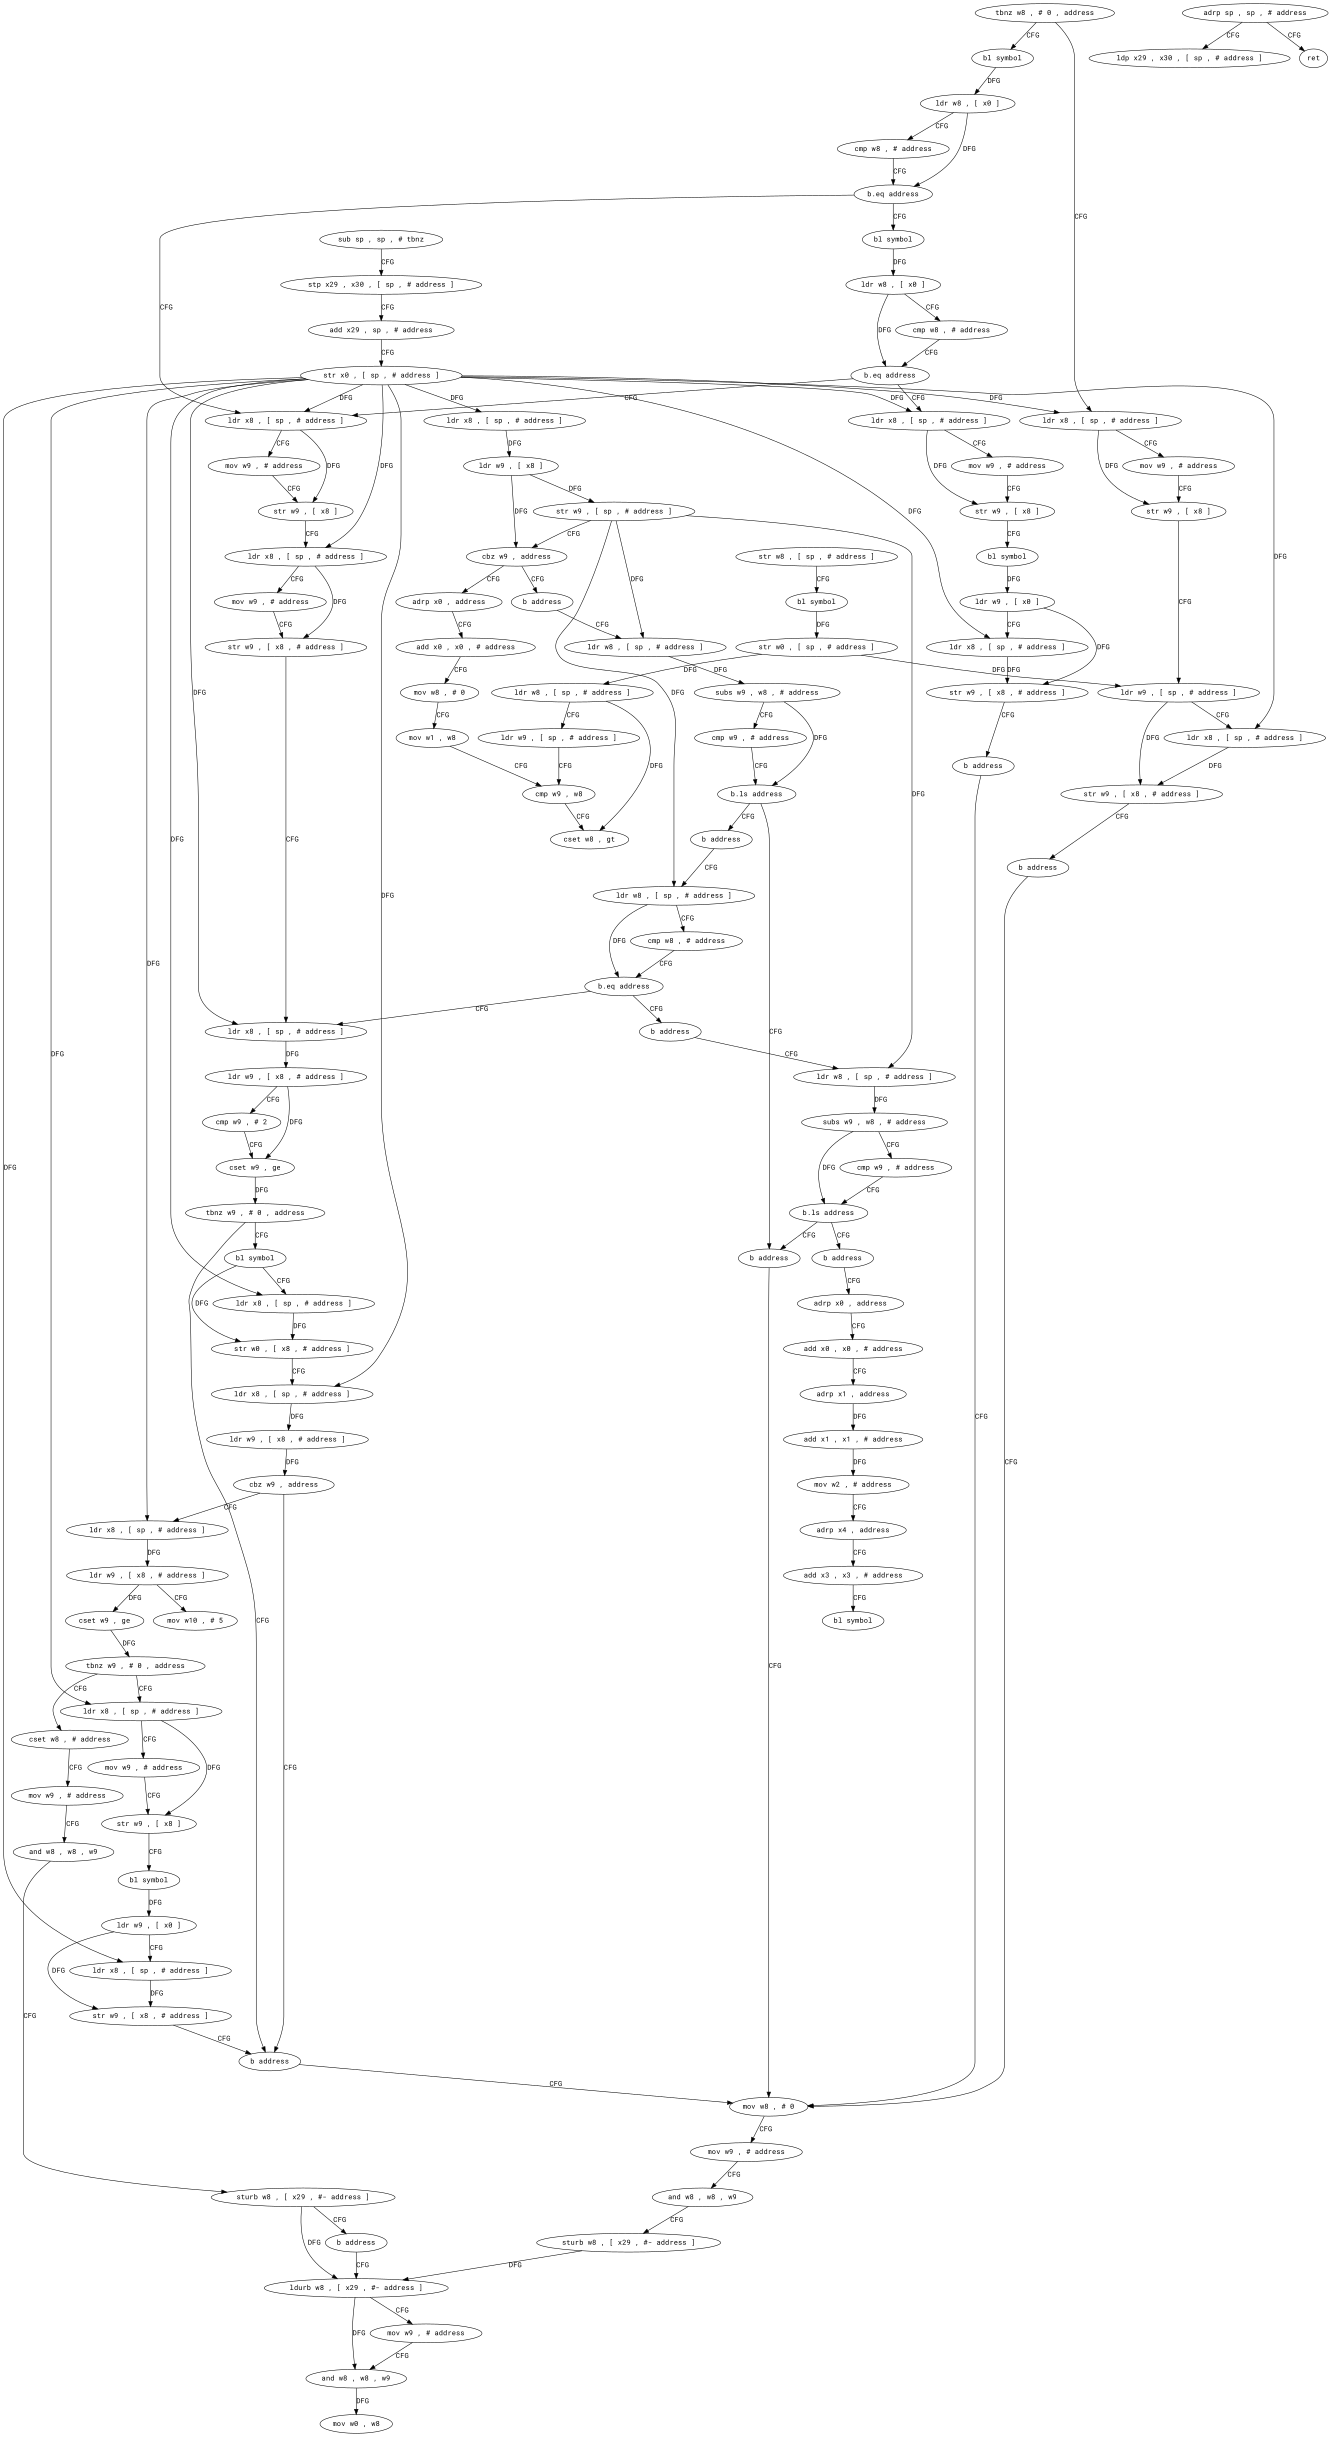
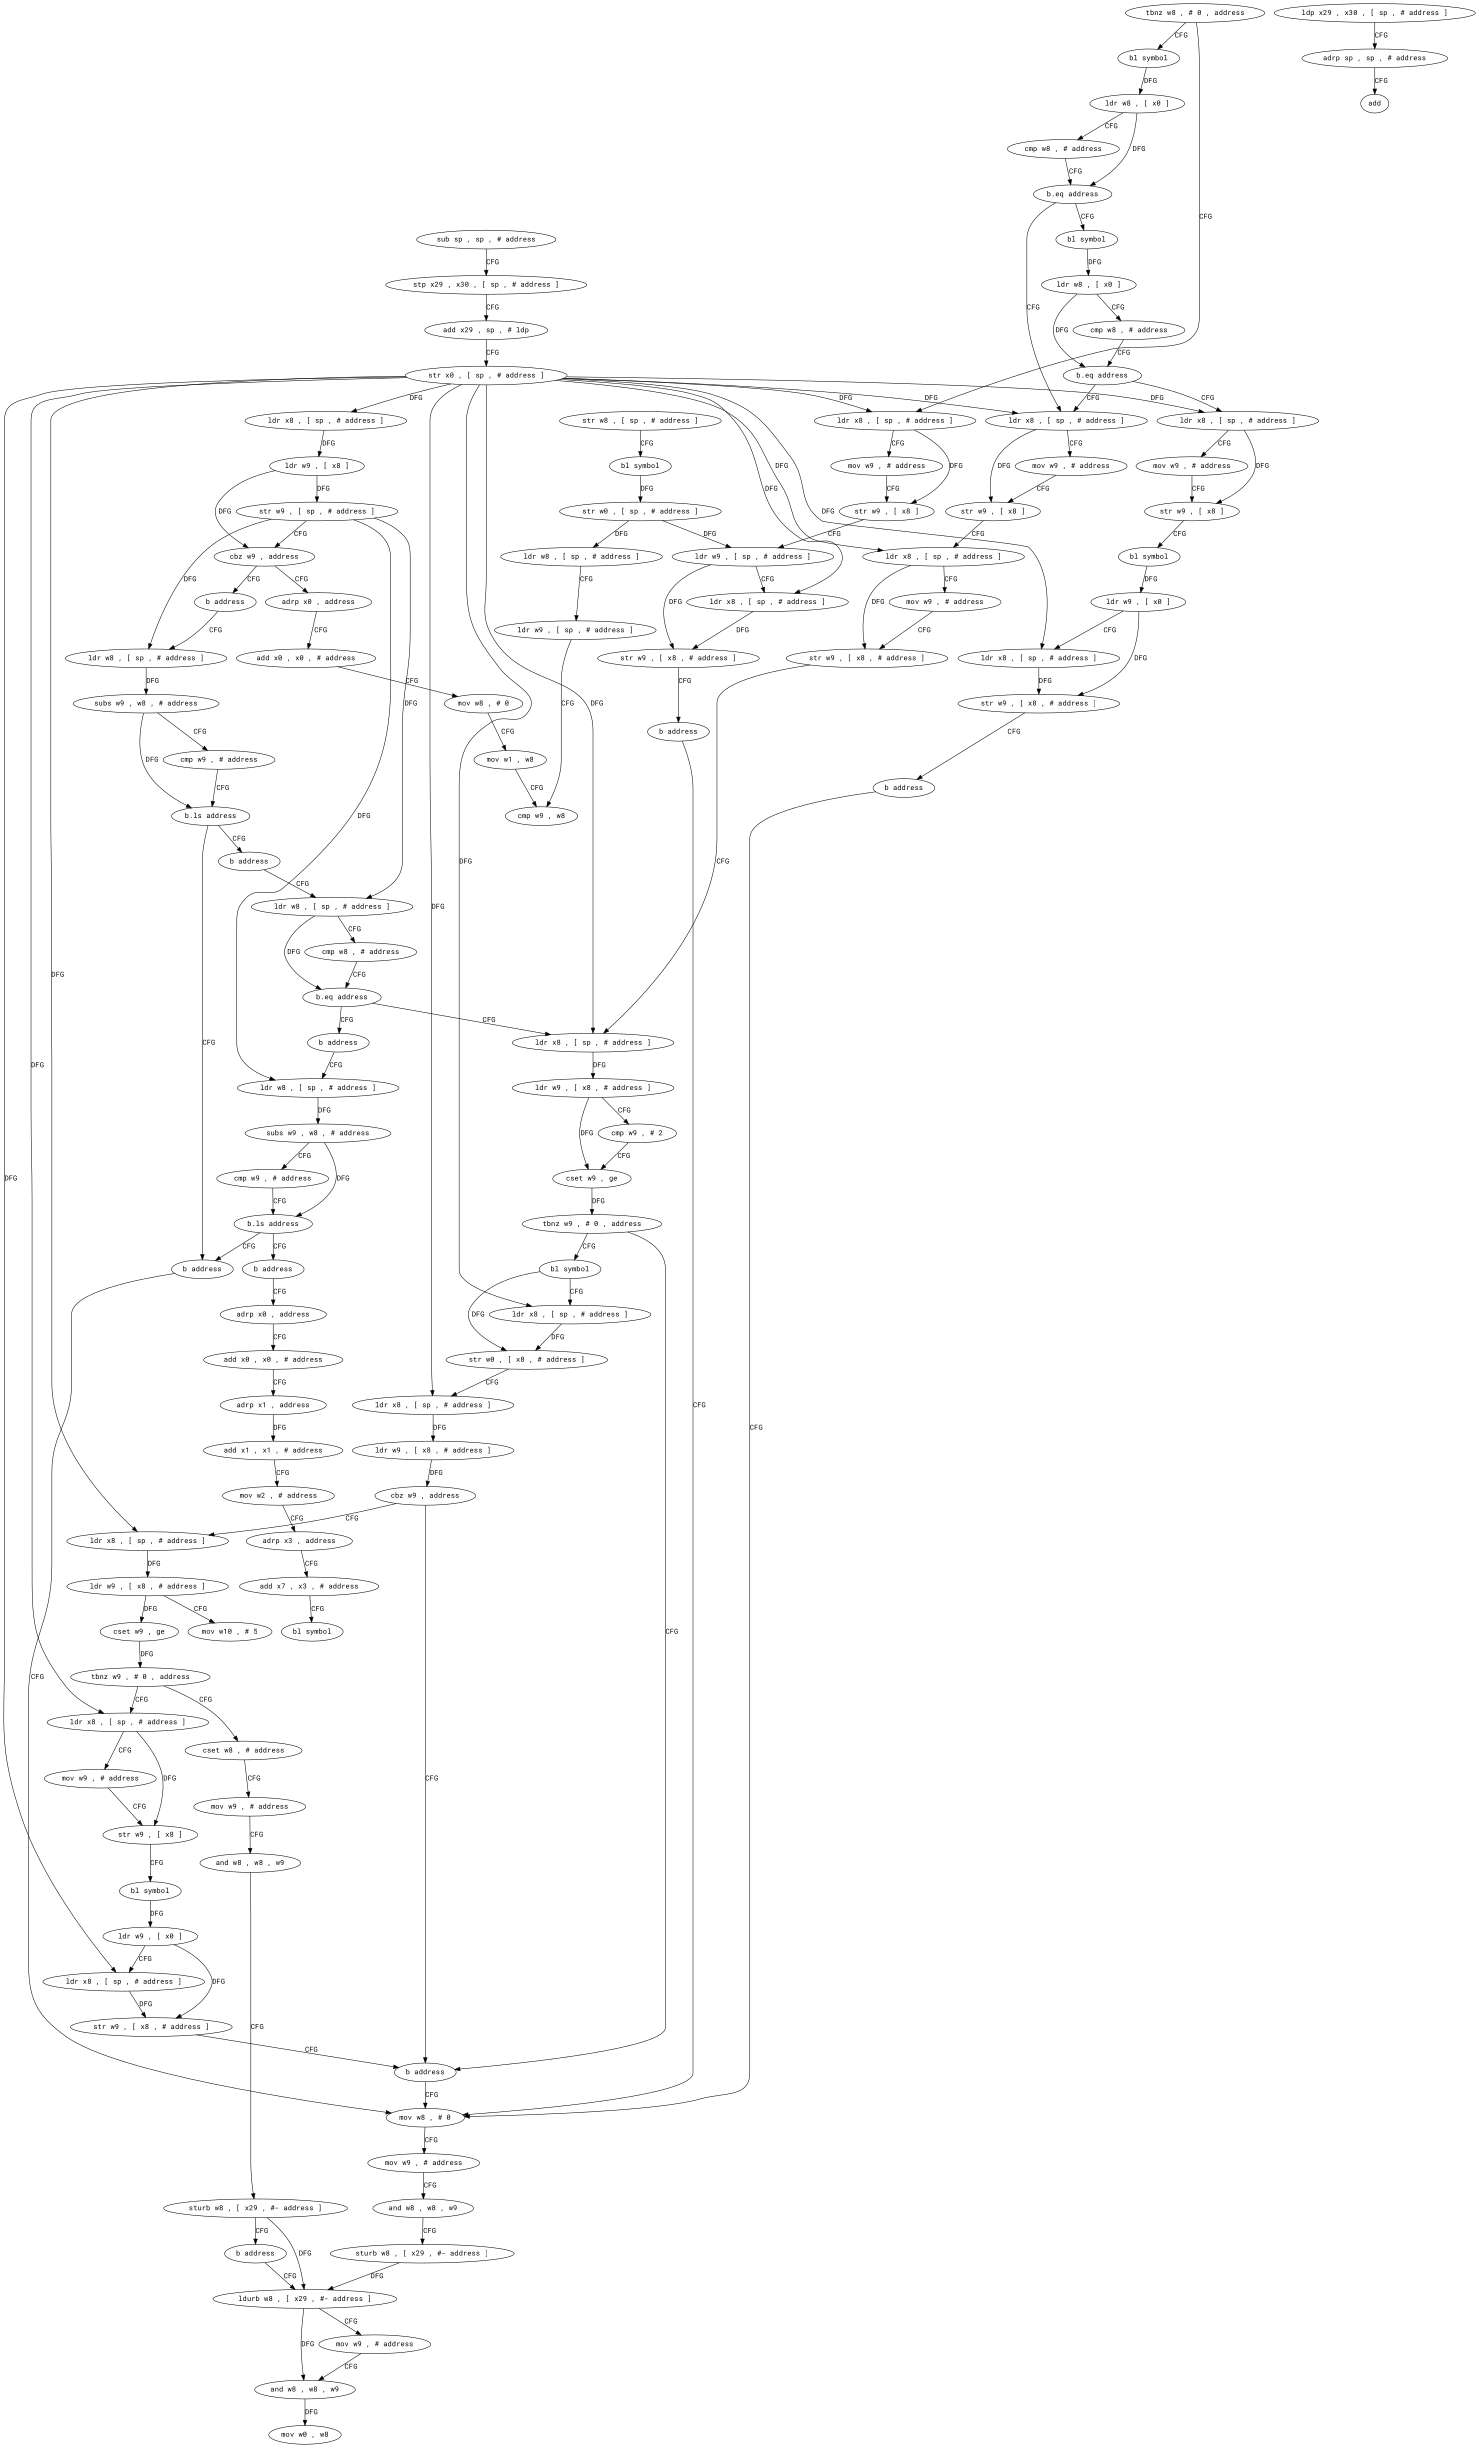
(1225, 34) -> (1375, 33)
(1314, 58) -> (1375, 104)
(381, 240) -> (486, 240)
(381, 330) -> (486, 330)
(590, 840) -> none
(860, 1462) -> (283, 1473)
(853, 1530) -> (299, 1541)
(853, 1576) -> (309, 1586)
